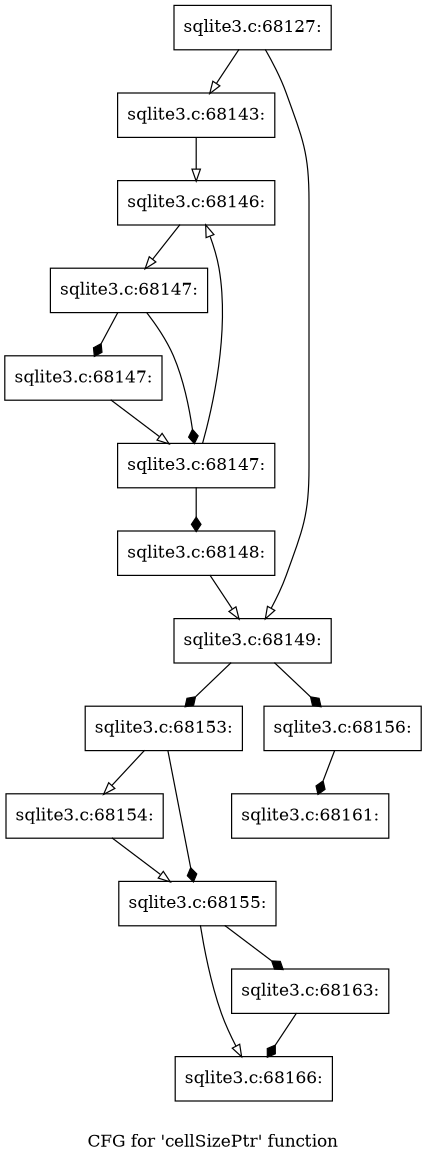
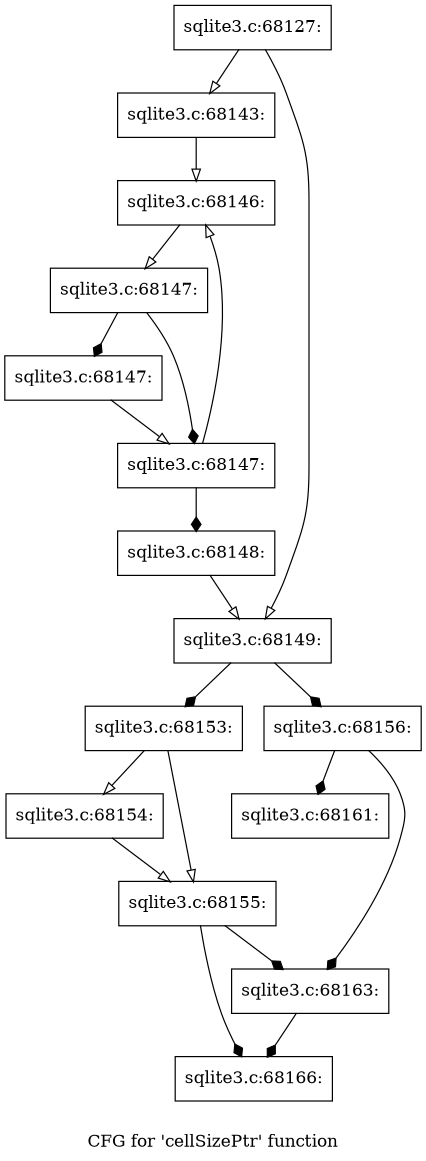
(179, 810) -> (179, 810)
none -> (395, 856)
(213, 987) -> (213, 987)
